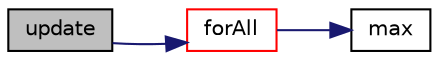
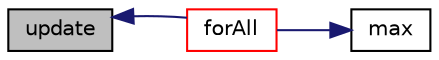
(139, 44) -> (160, 16)
